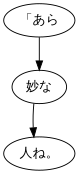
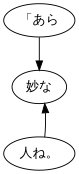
(33, 116) -> (45, 125)
